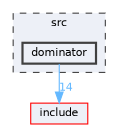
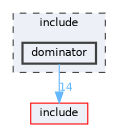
(59, 24) -> (59, 24)
